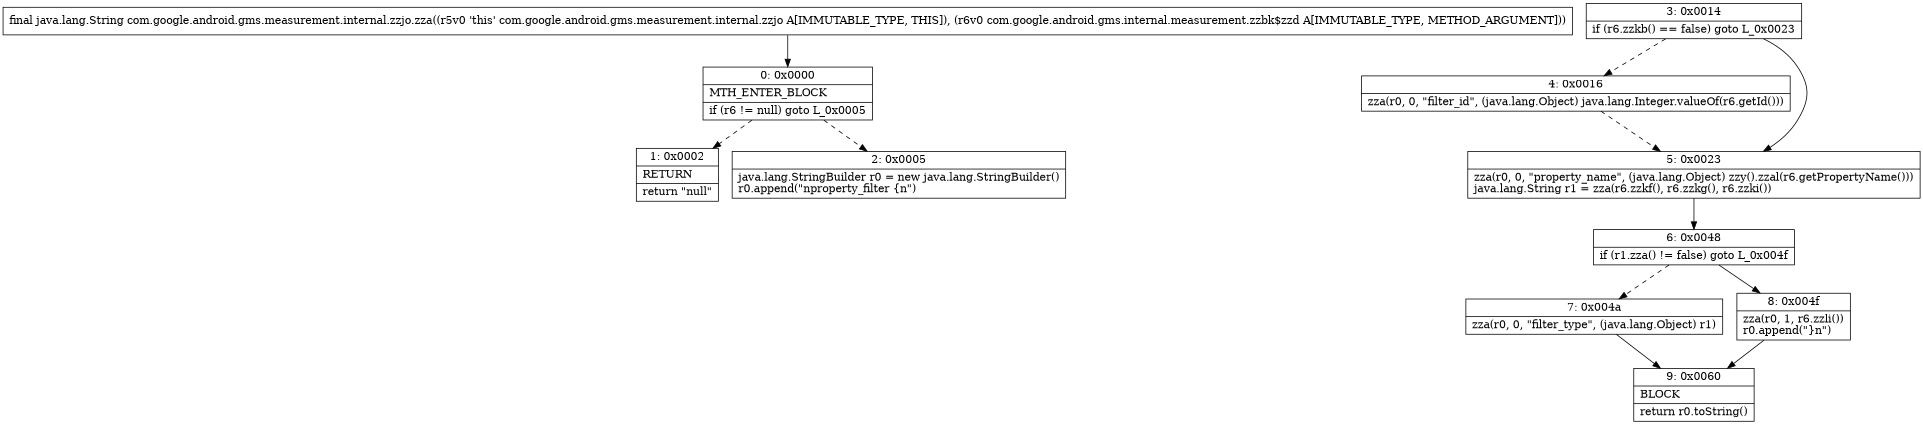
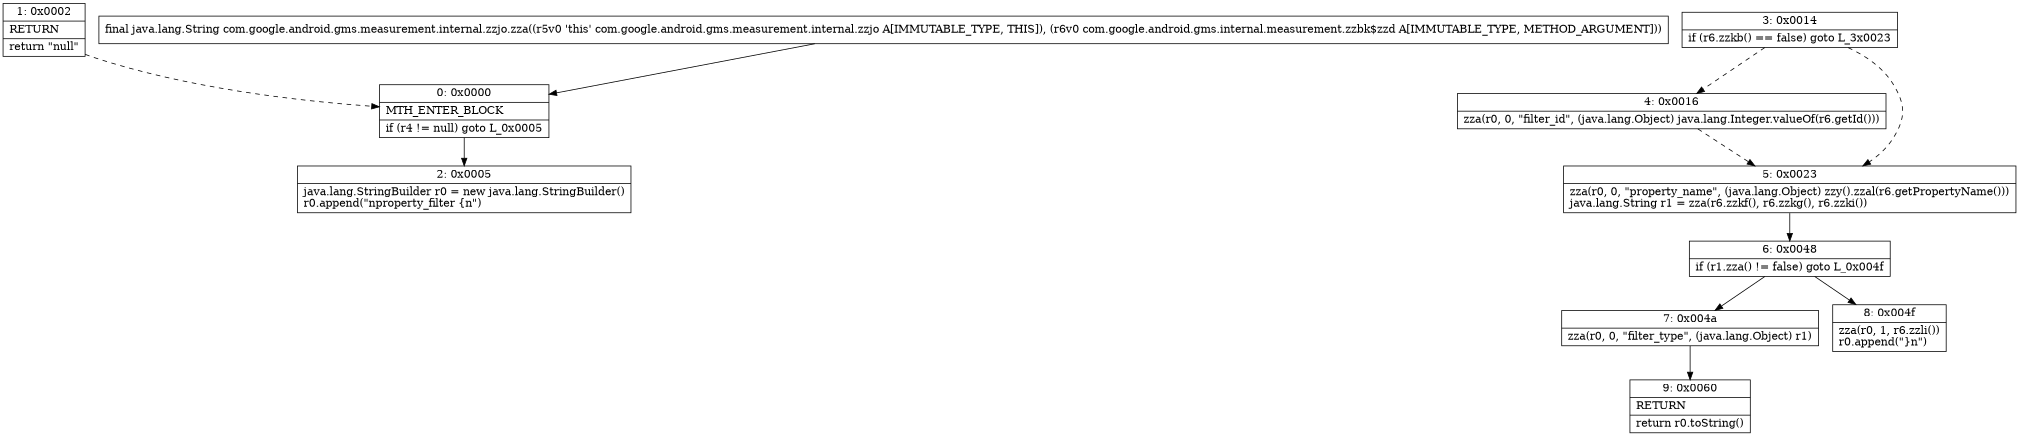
(1694, 30) -> (1790, 38)
(1807, 91) -> (1900, 99)
(788, 111) -> (464, 128)
(736, 132) -> (227, 89)
(842, 133) -> (464, 148)
(1647, 280) -> (1743, 291)
(1749, 352) -> none
(1660, 394) -> (1661, 406)
